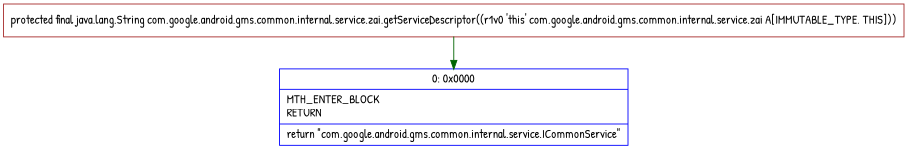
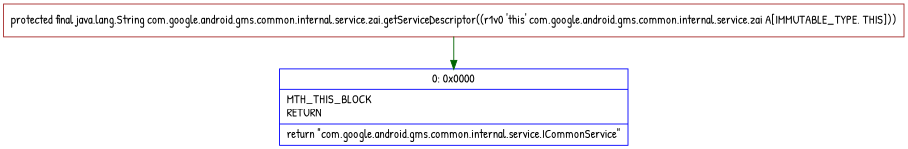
(334, 100) -> (330, 100)
